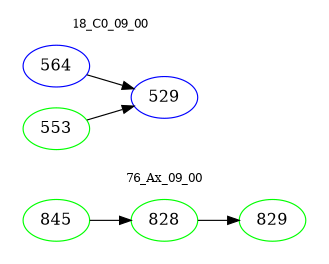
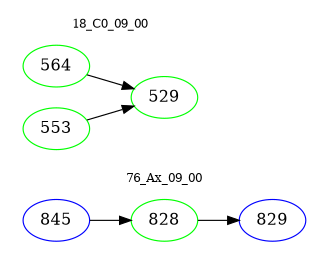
(56, 66) -> (56, 66)
(164, 97) -> (164, 97)
(56, 220) -> (56, 220)
(273, 220) -> (273, 220)
